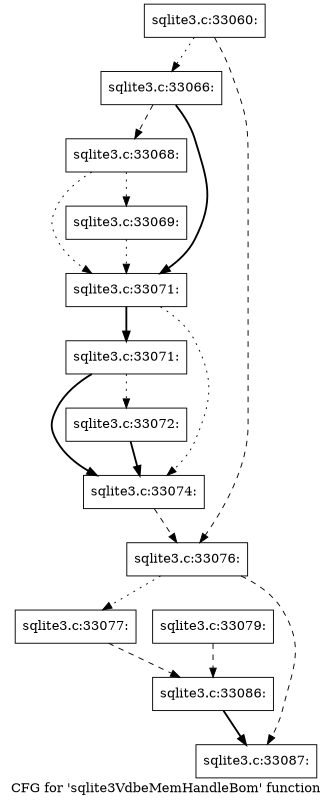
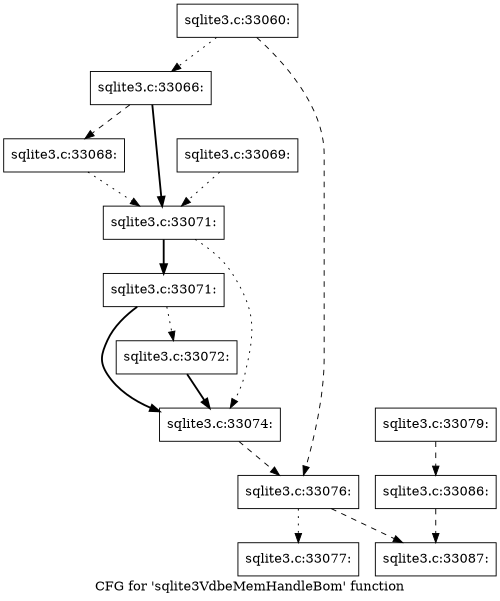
(126, 184) -> none
(140, 658) -> none
(232, 724) -> (436, 521)
